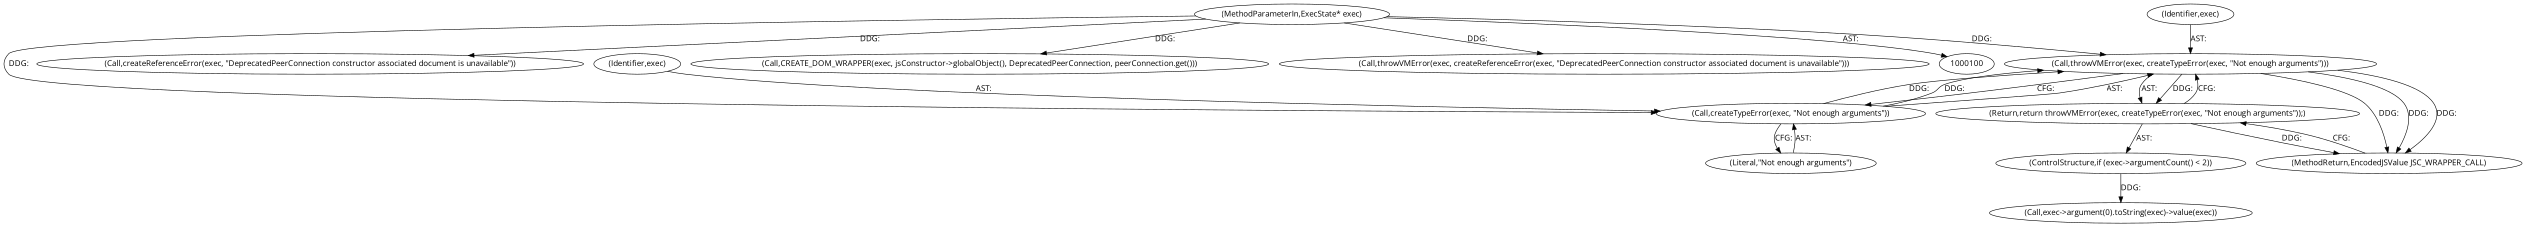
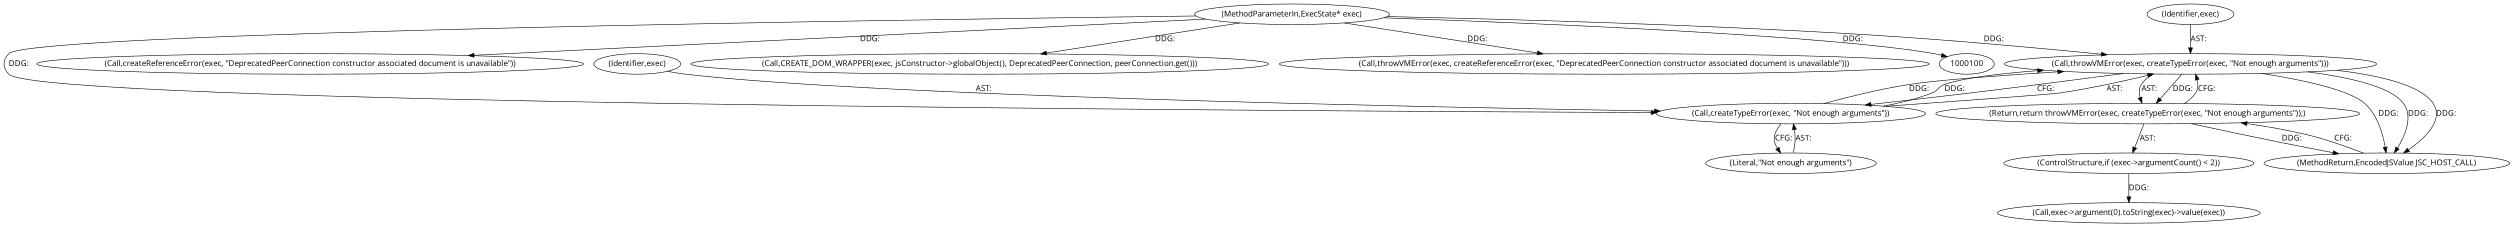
(1852, 39) -> (1854, 39)
(2389, 163) -> (2387, 163)
